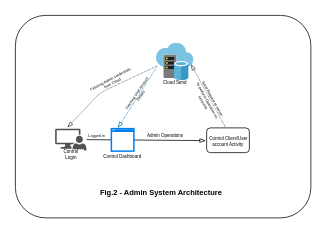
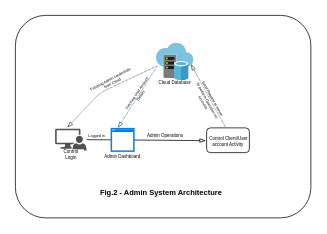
(175, 83) -> (175, 83)
(123, 157) -> (123, 157)
